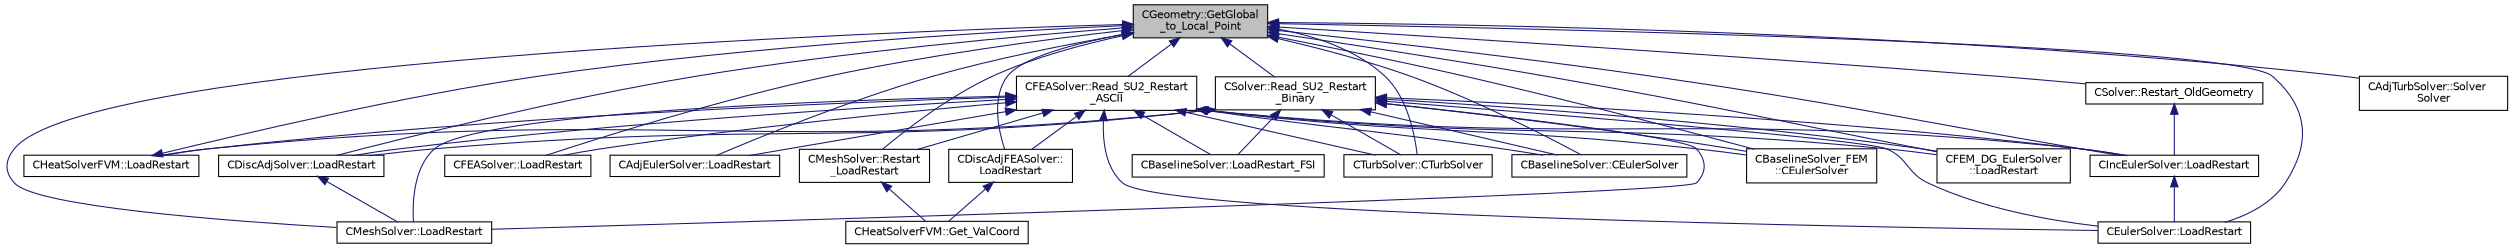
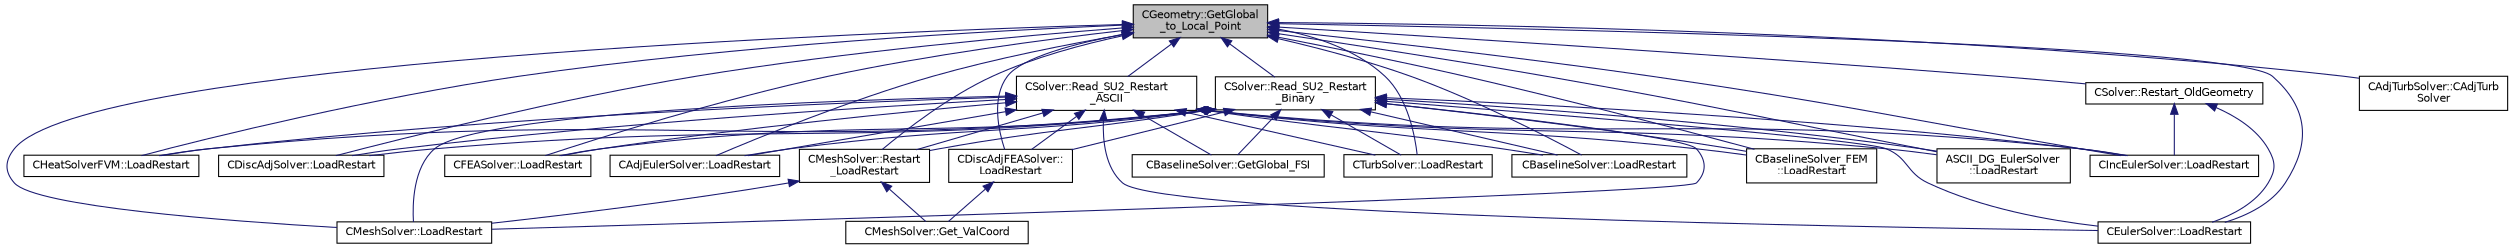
(644, 63) -> (628, 62)
(1107, 93) -> (1107, 93)
(2433, 93) -> (2433, 93)
none -> (882, 129)
none -> (974, 131)
none -> (1148, 131)
none -> (1026, 135)
(1228, 166) -> (1228, 166)
(1418, 166) -> (1418, 166)
(1599, 166) -> (1599, 166)
(1812, 166) -> (1812, 166)
(2004, 166) -> (2004, 166)
(362, 202) -> (641, 205)
(2174, 205) -> (2274, 167)
(937, 233) -> (937, 233)
